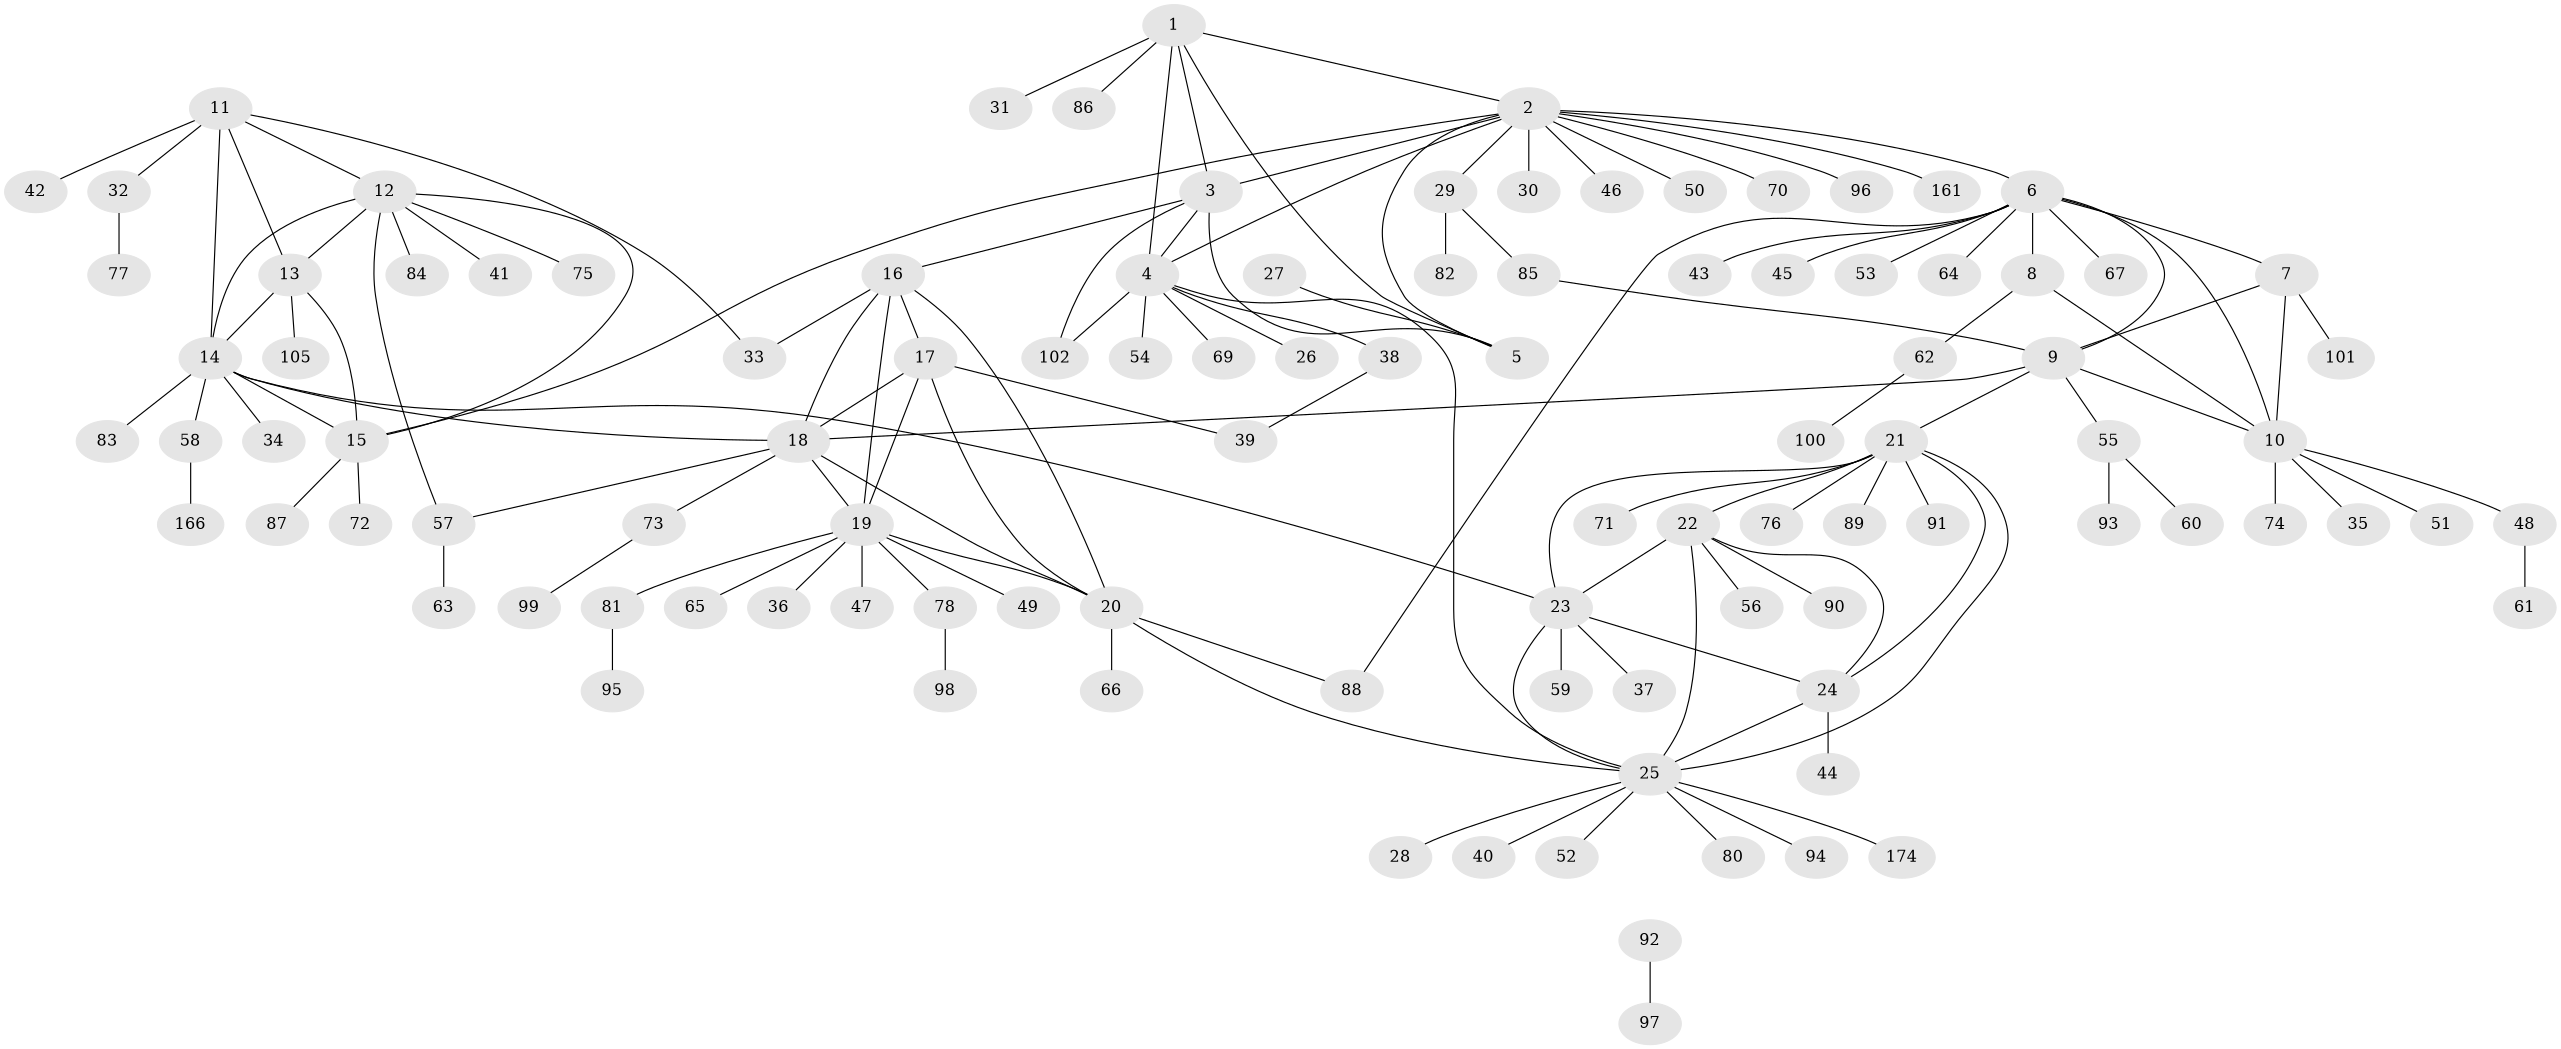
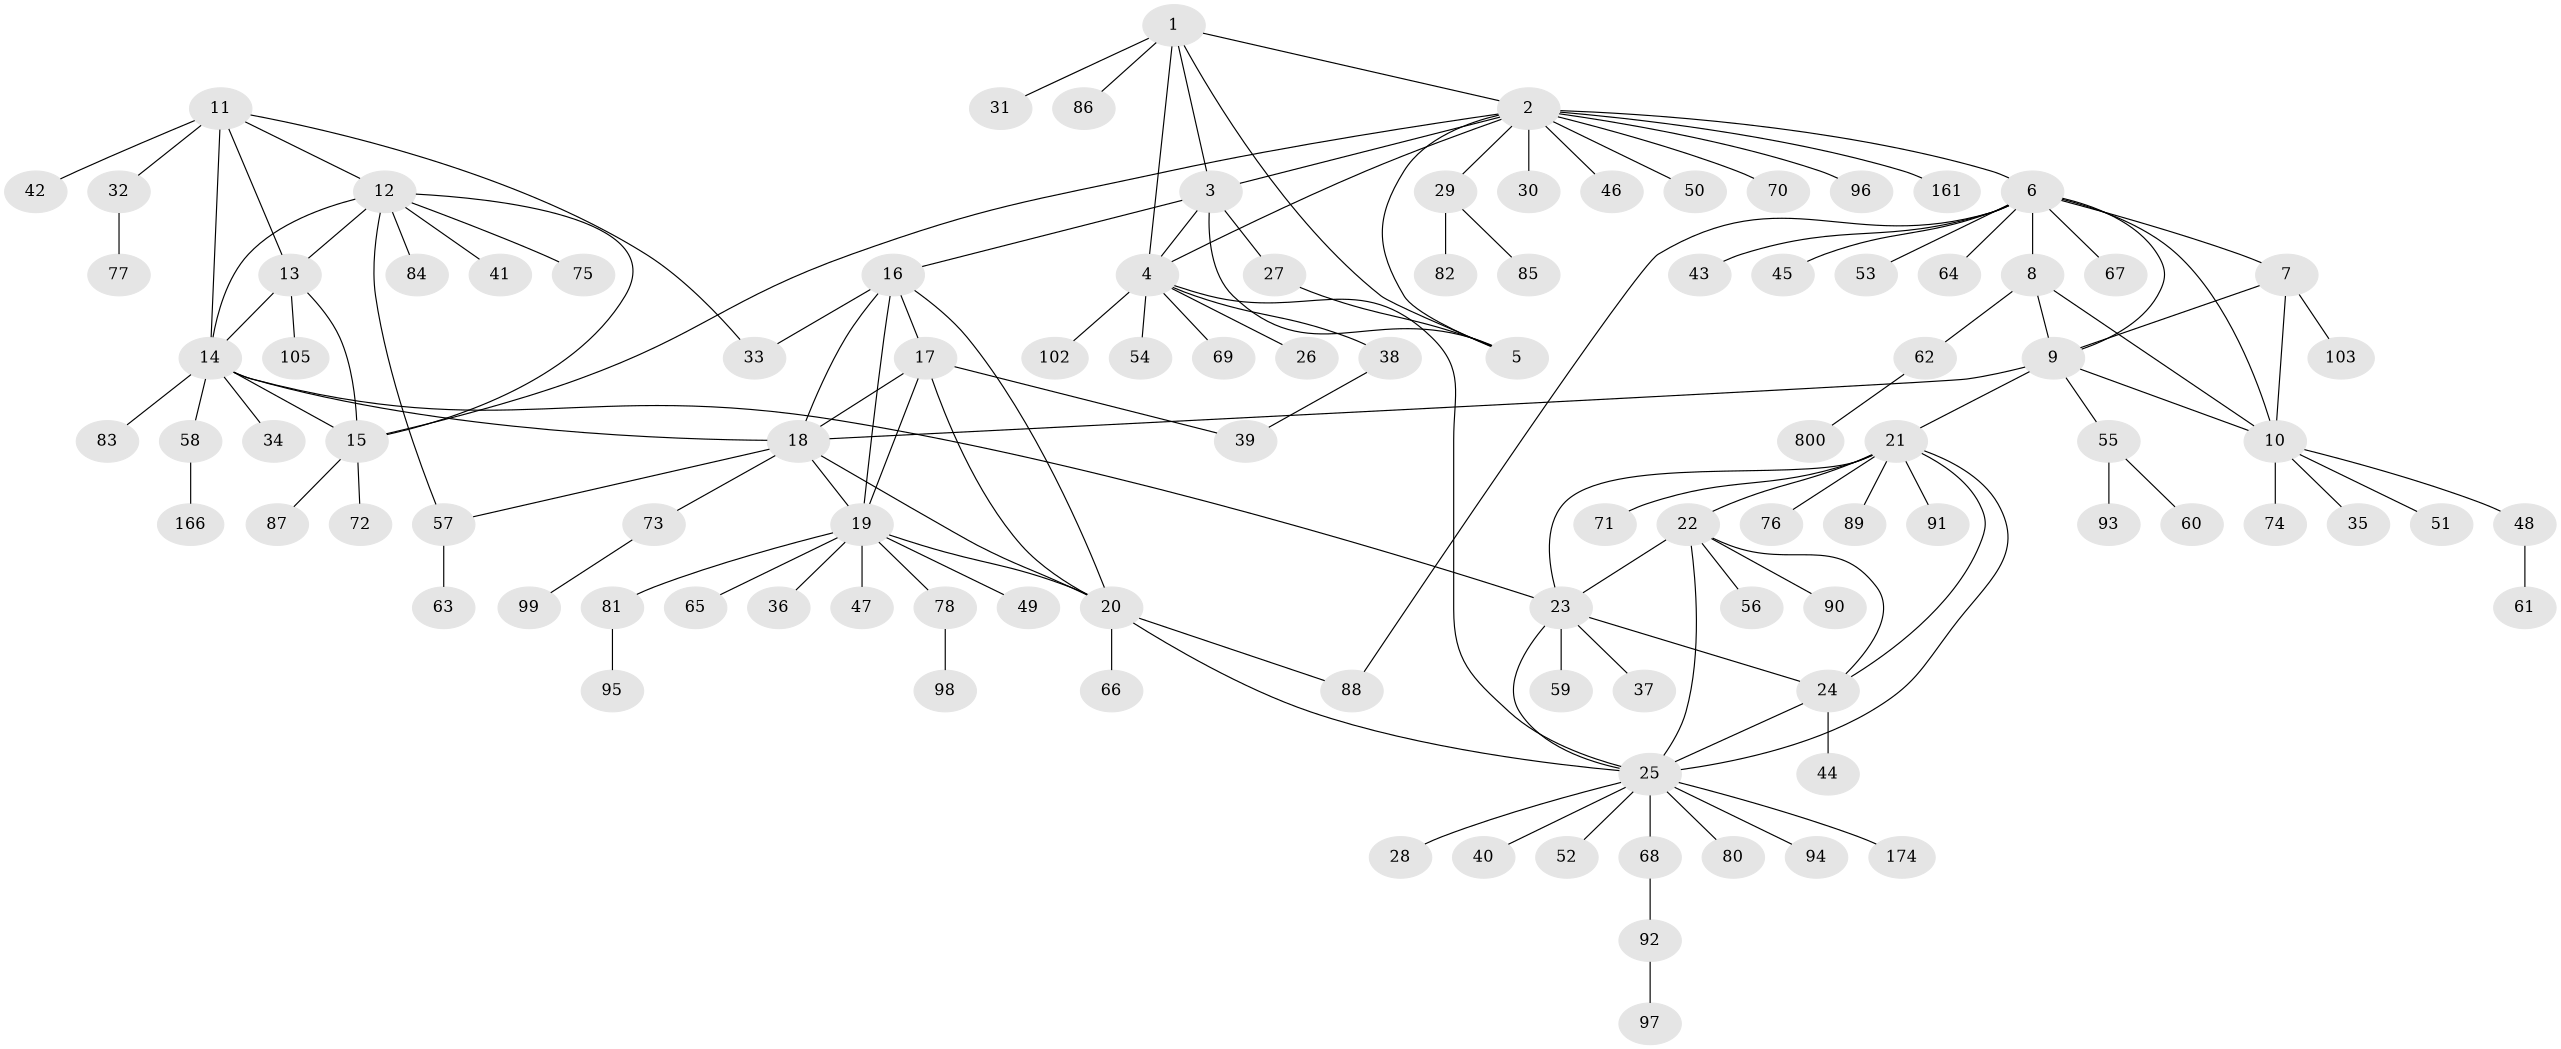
(1105, 255) -> (1244, 235)
(1792, 312) -> (2043, 317)
(2341, 358) -> (2341, 358)
(1811, 441) -> (1811, 441)
none -> (1650, 857)
